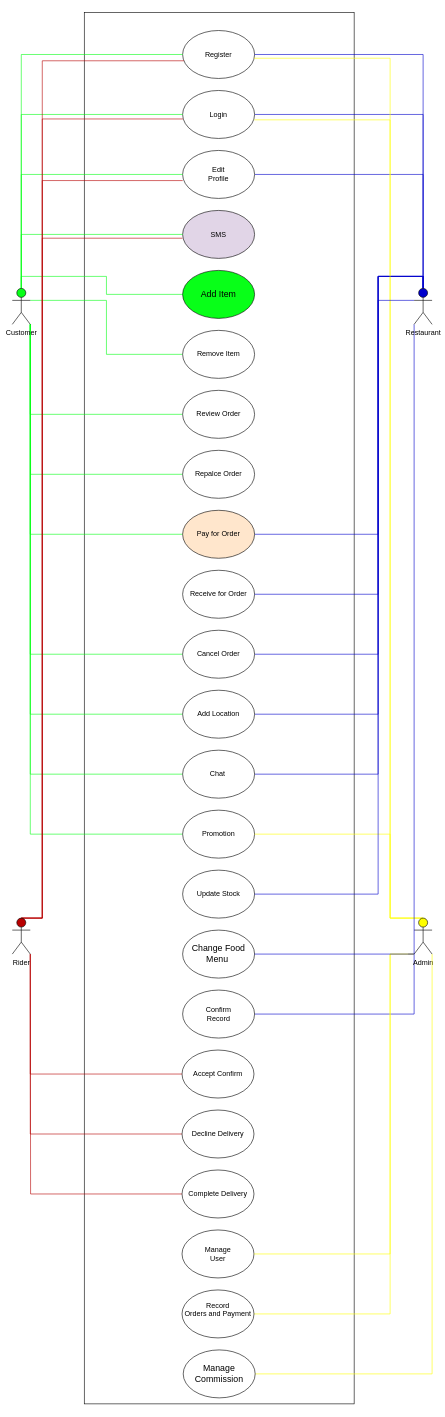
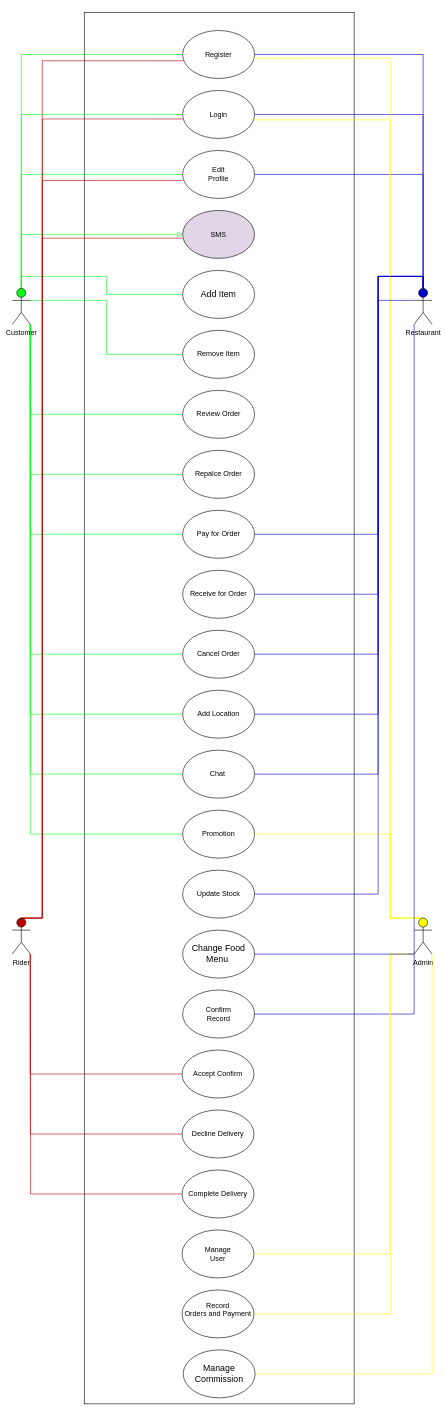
(178, 234) -> (176, 234)
(219, 294) -> (219, 294)
(219, 534) -> (219, 534)
